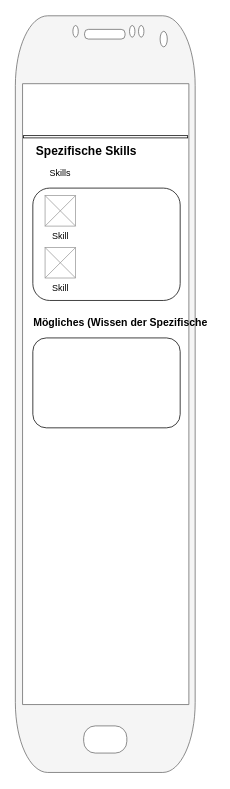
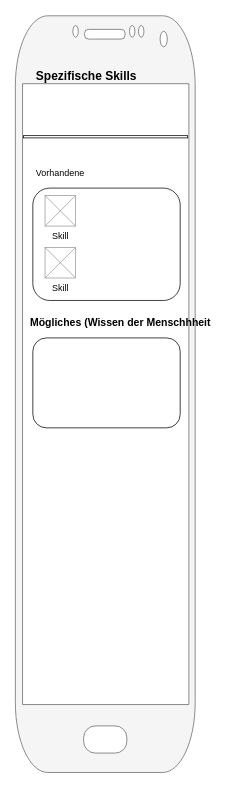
(87, 150) -> (87, 75)
(60, 173) -> (60, 173)
(121, 323) -> (121, 323)
